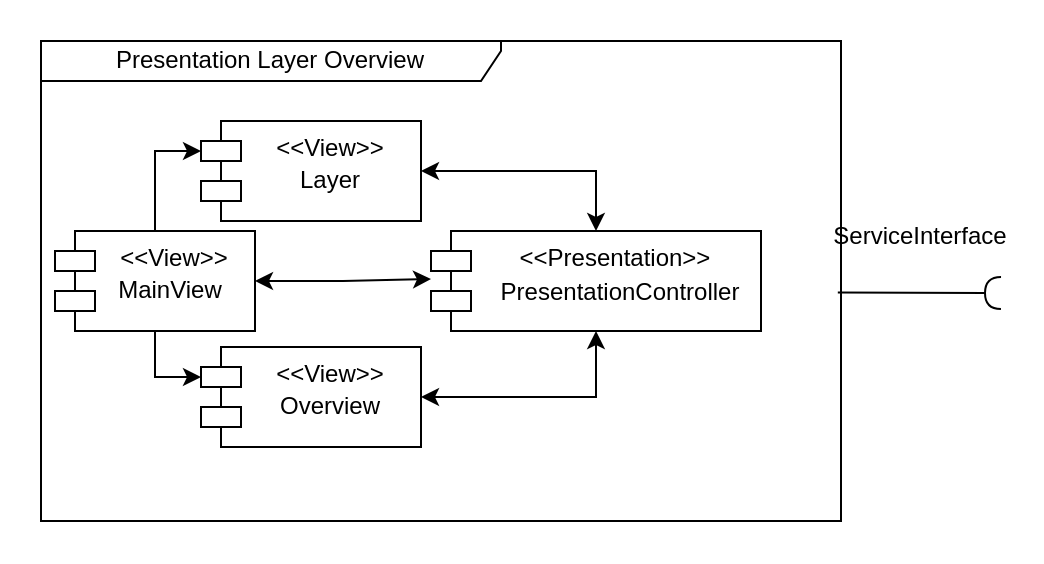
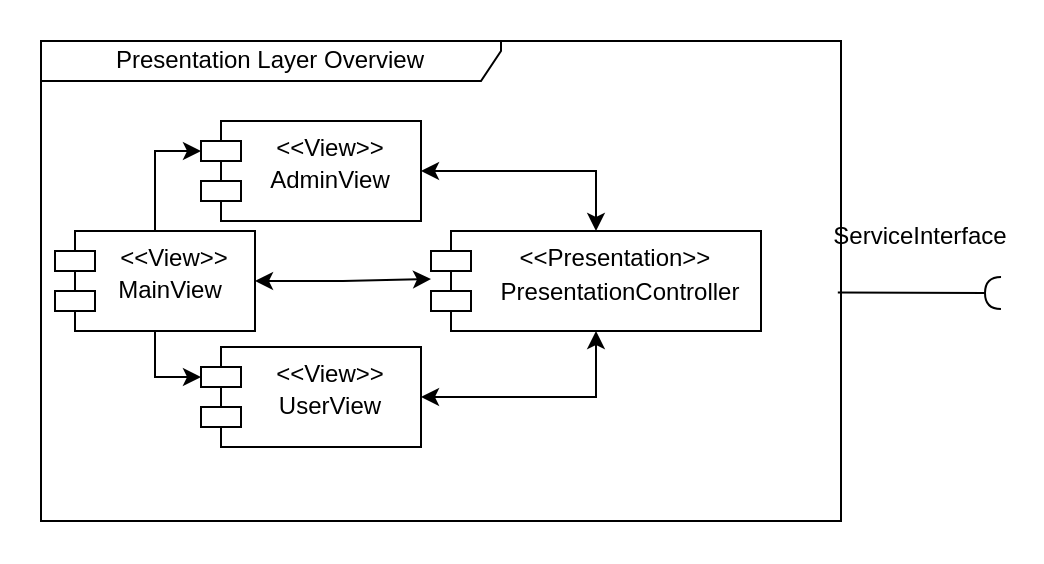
(331, 181) -> (331, 181)
(331, 407) -> (331, 407)
